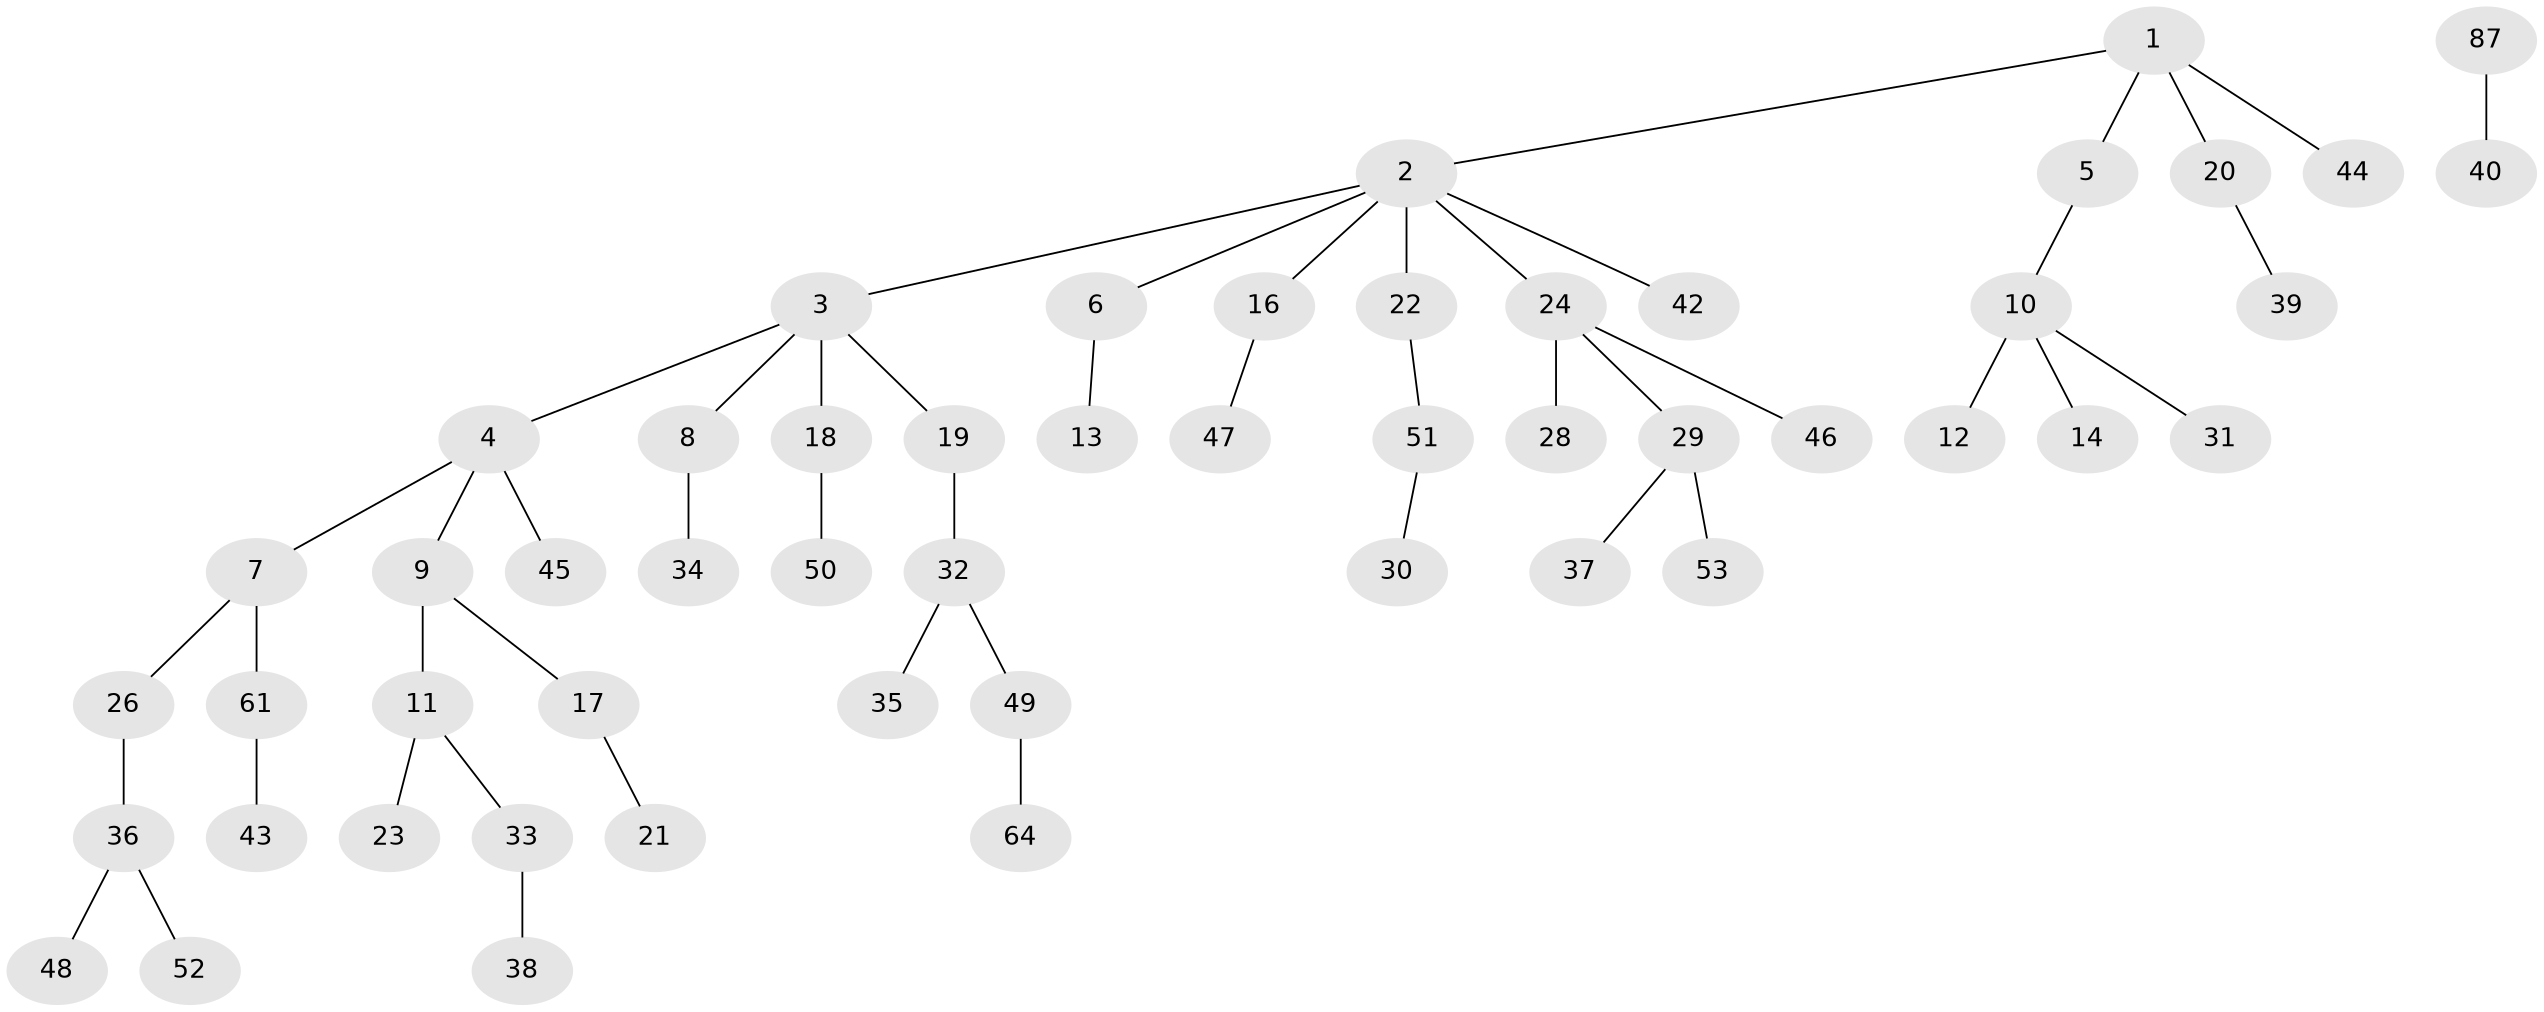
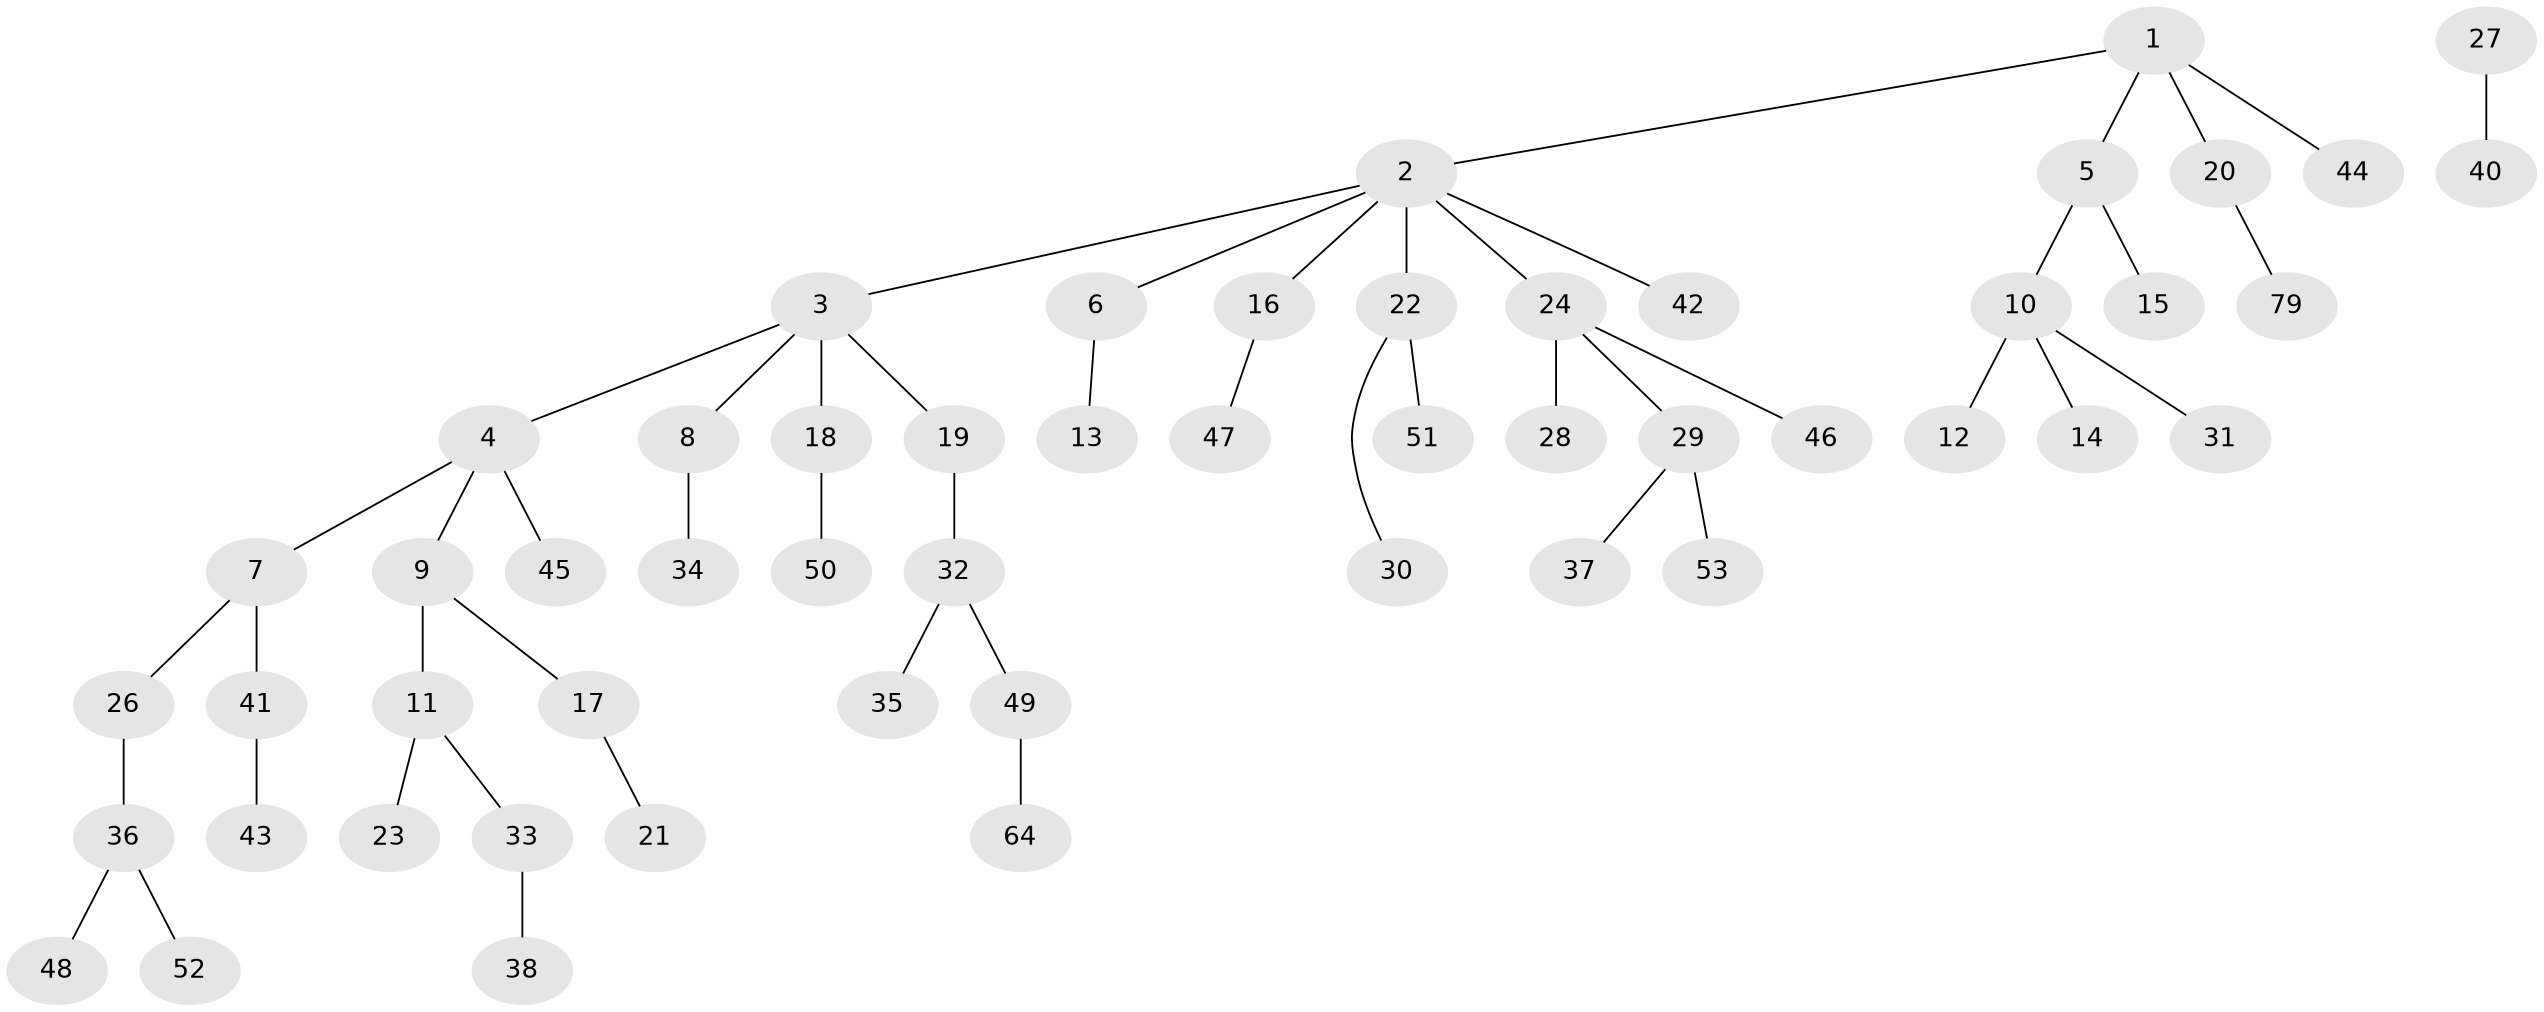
(2486, 41) -> (2486, 41)
none -> (2154, 306)
(2287, 306) -> (2287, 306)
(1410, 505) -> (1352, 438)
(257, 705) -> (257, 705)
